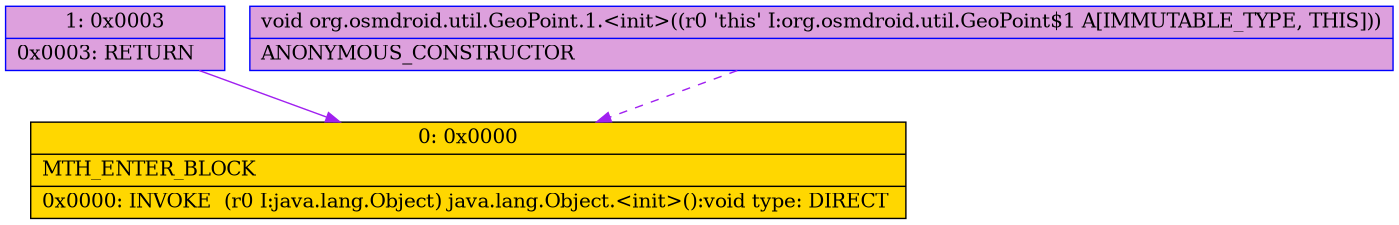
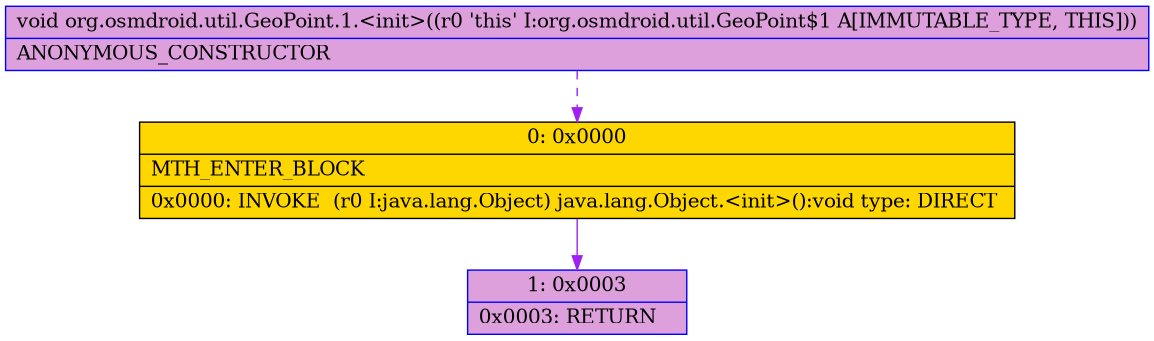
(263, 94) -> (577, 237)
